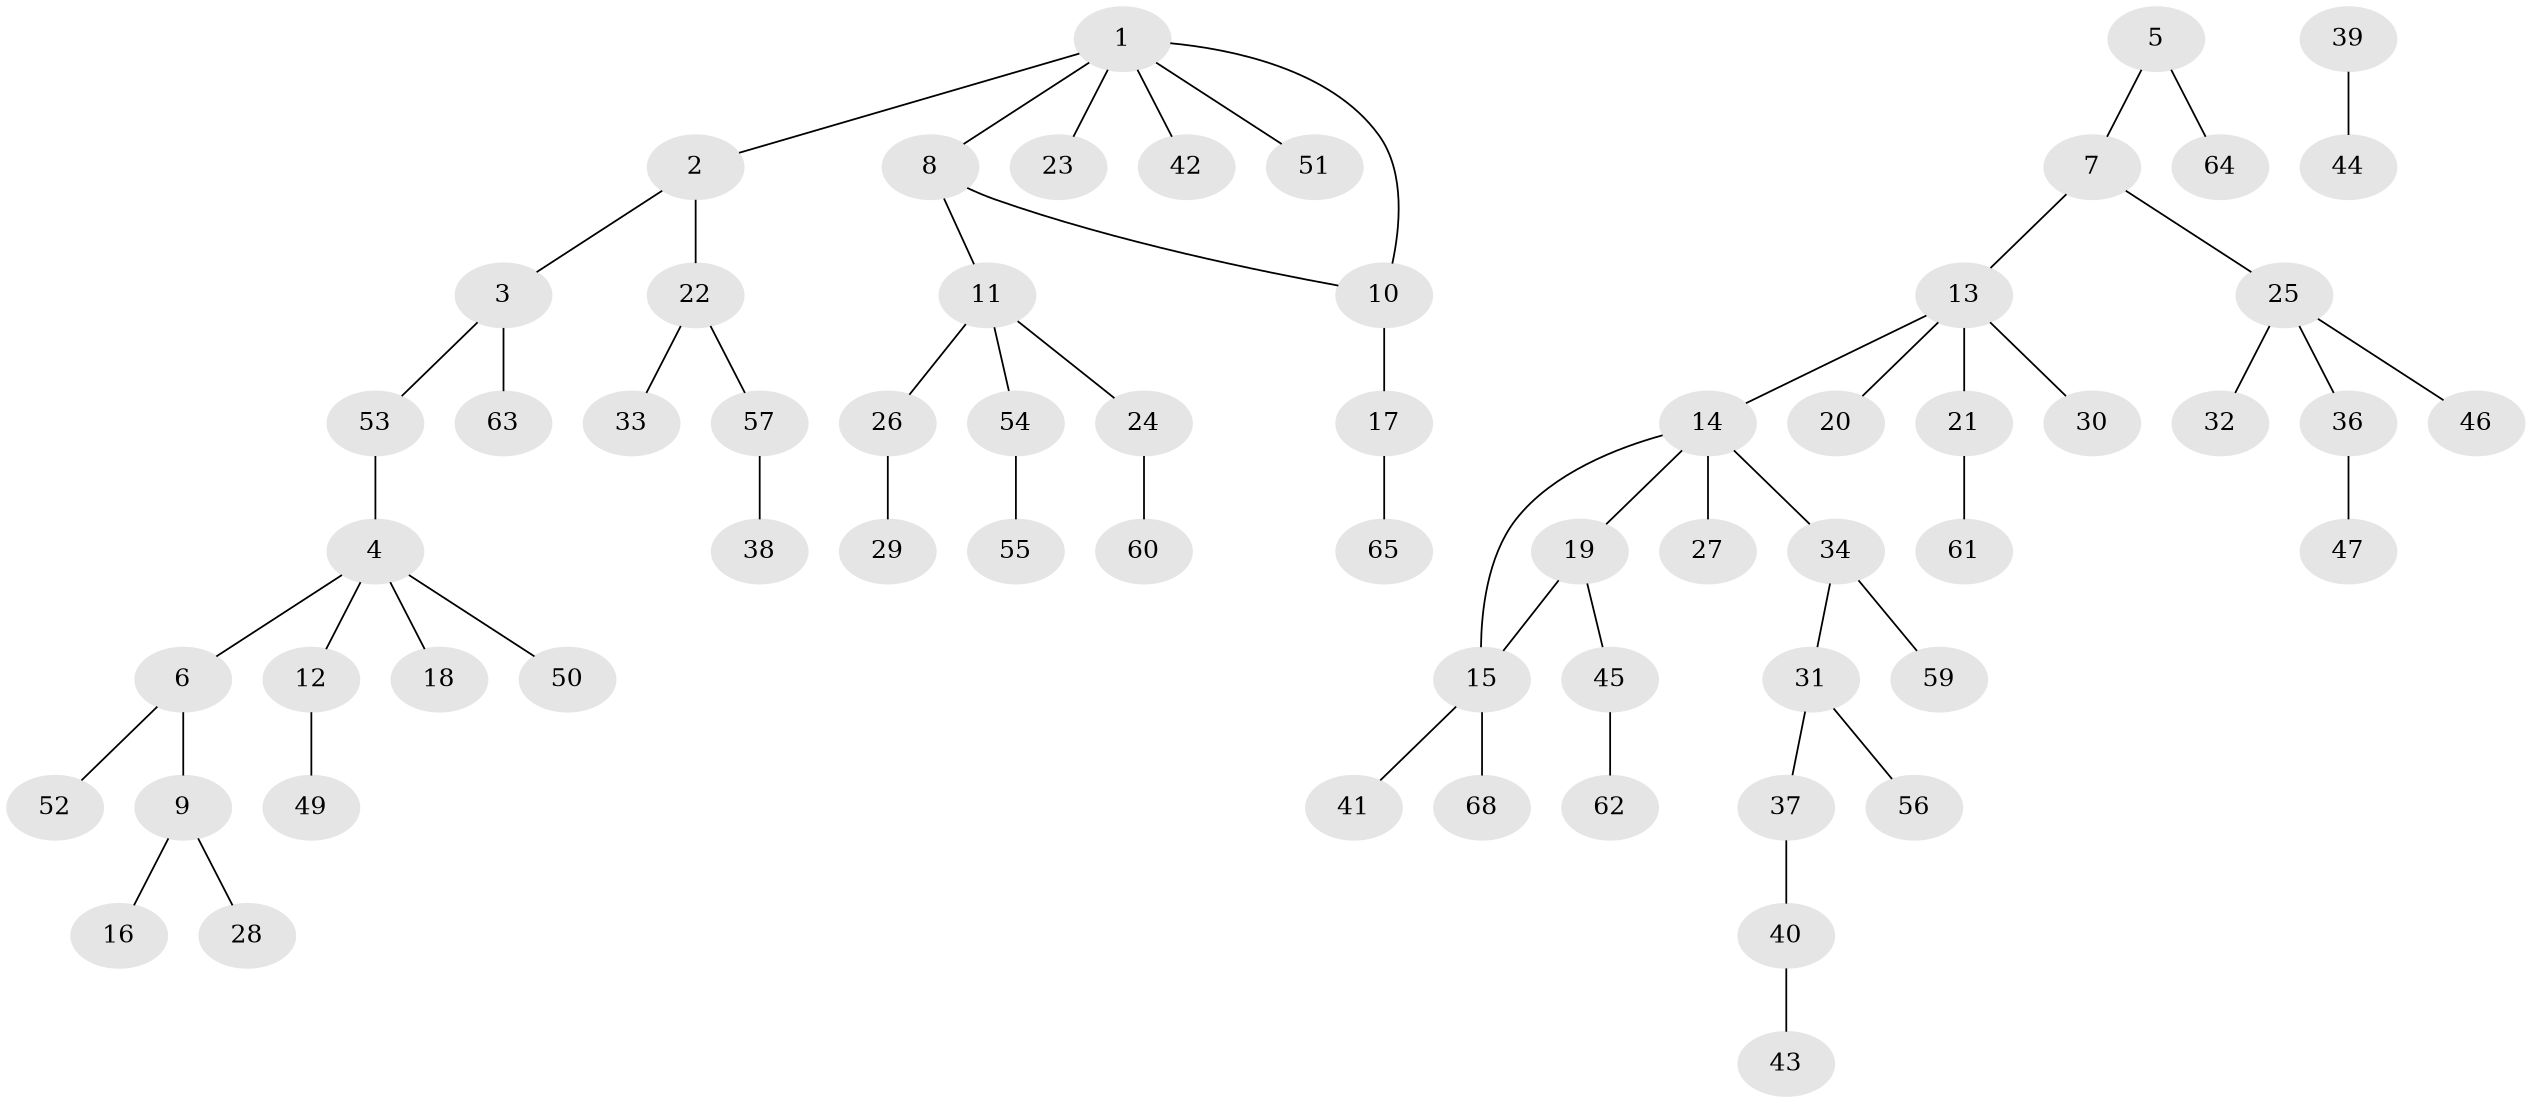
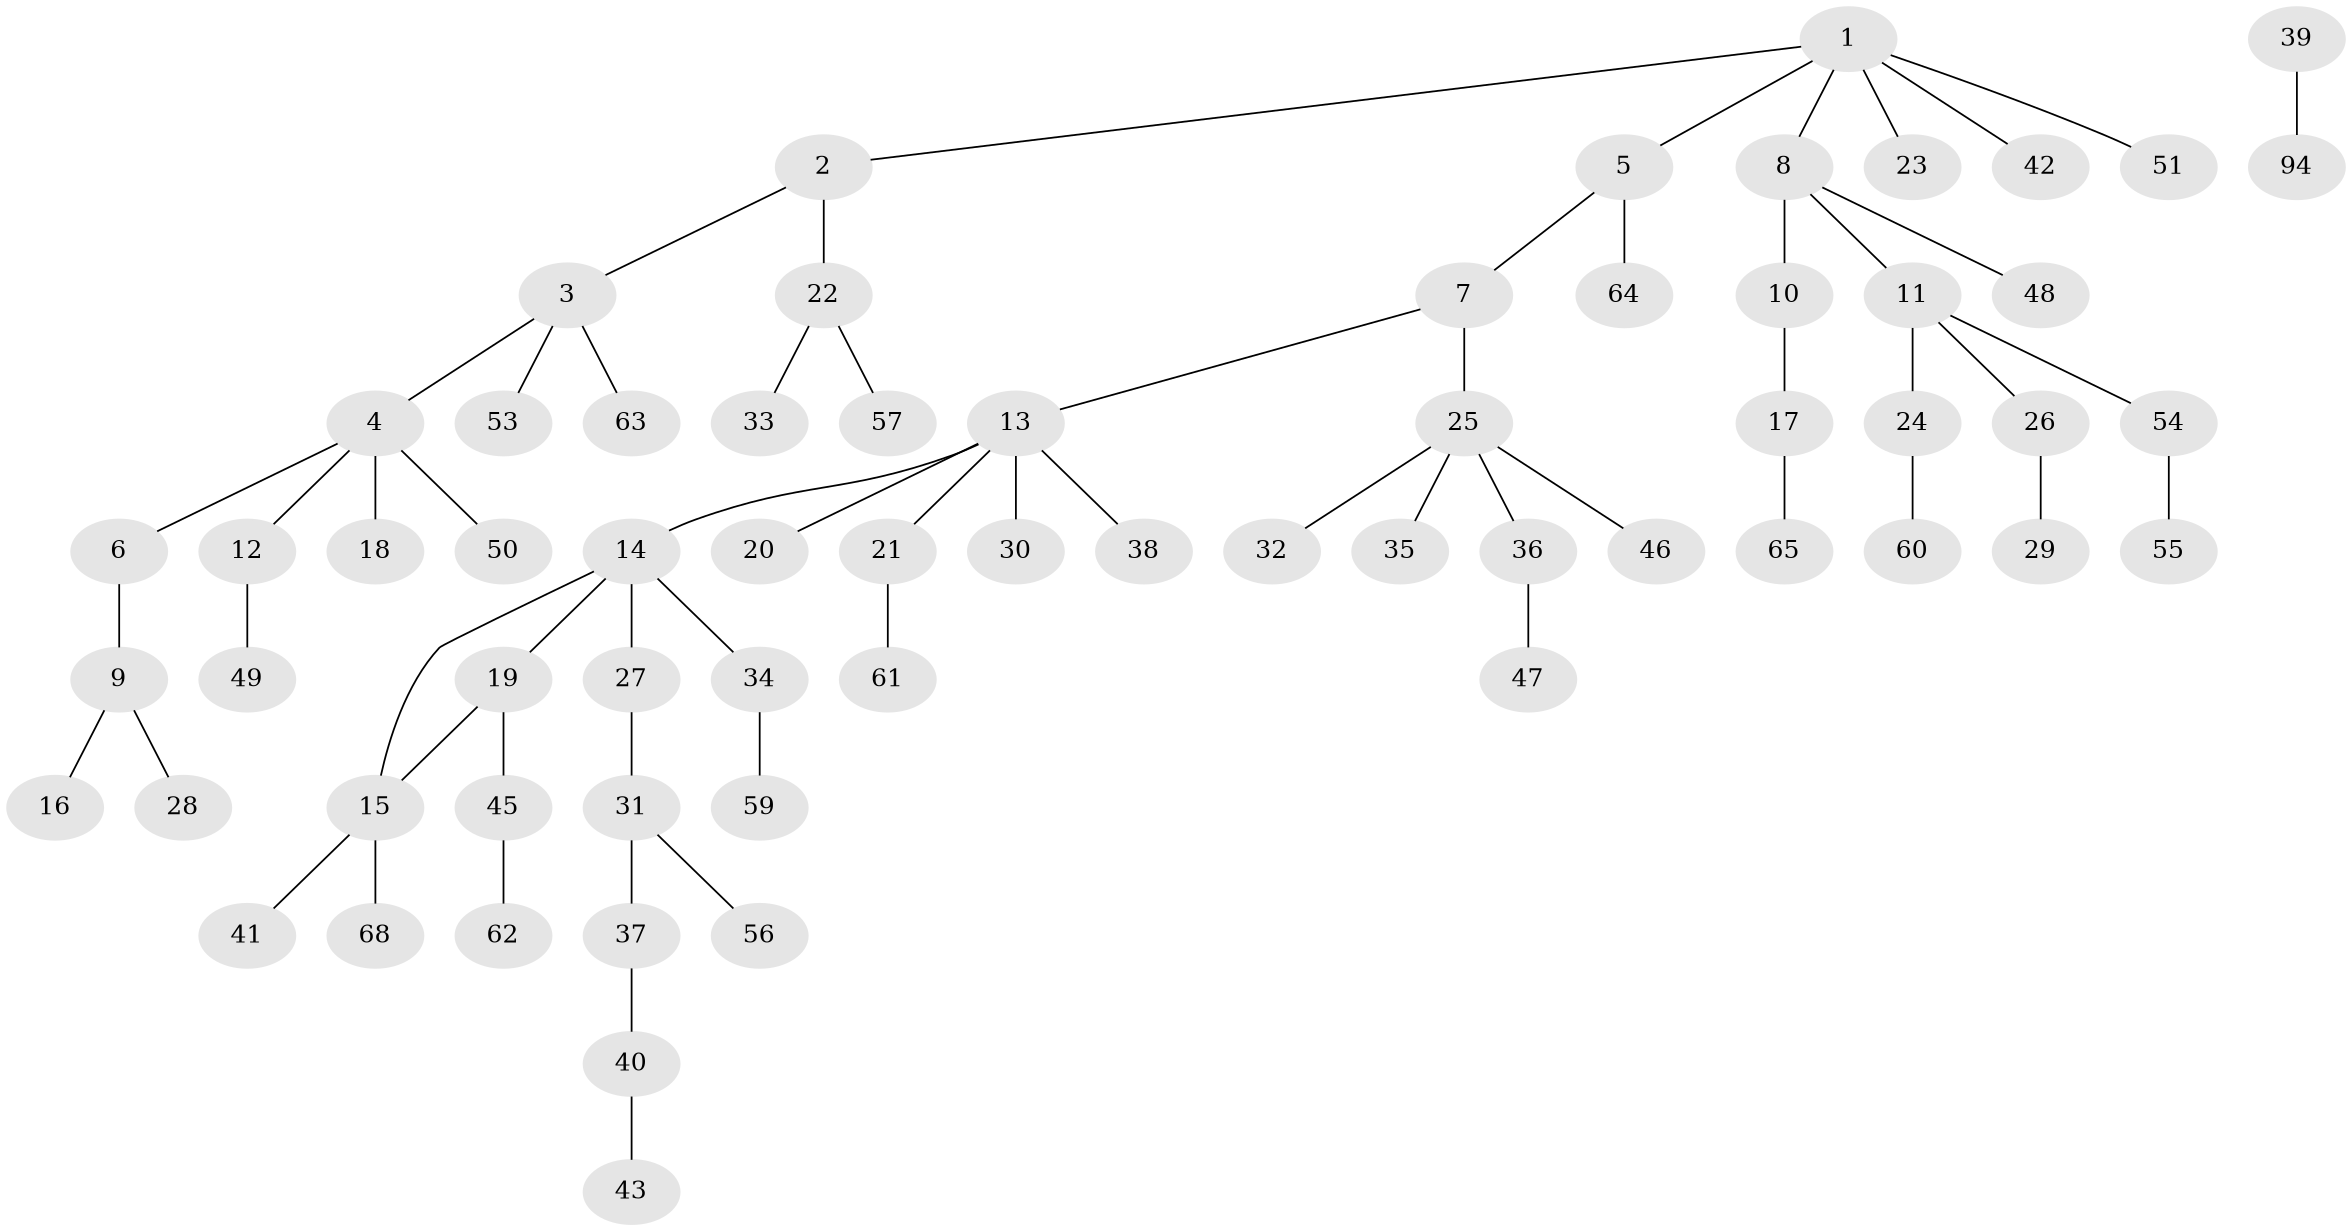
(1343, 100) -> (1736, 103)
(2348, 167) -> (2297, 167)
none -> (2041, 295)
(375, 488) -> (471, 360)
(760, 488) -> (1080, 487)
none -> (1400, 552)
(1824, 615) -> (632, 744)
(55, 808) -> none
